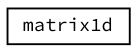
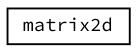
(69, 26) -> (69, 26)
